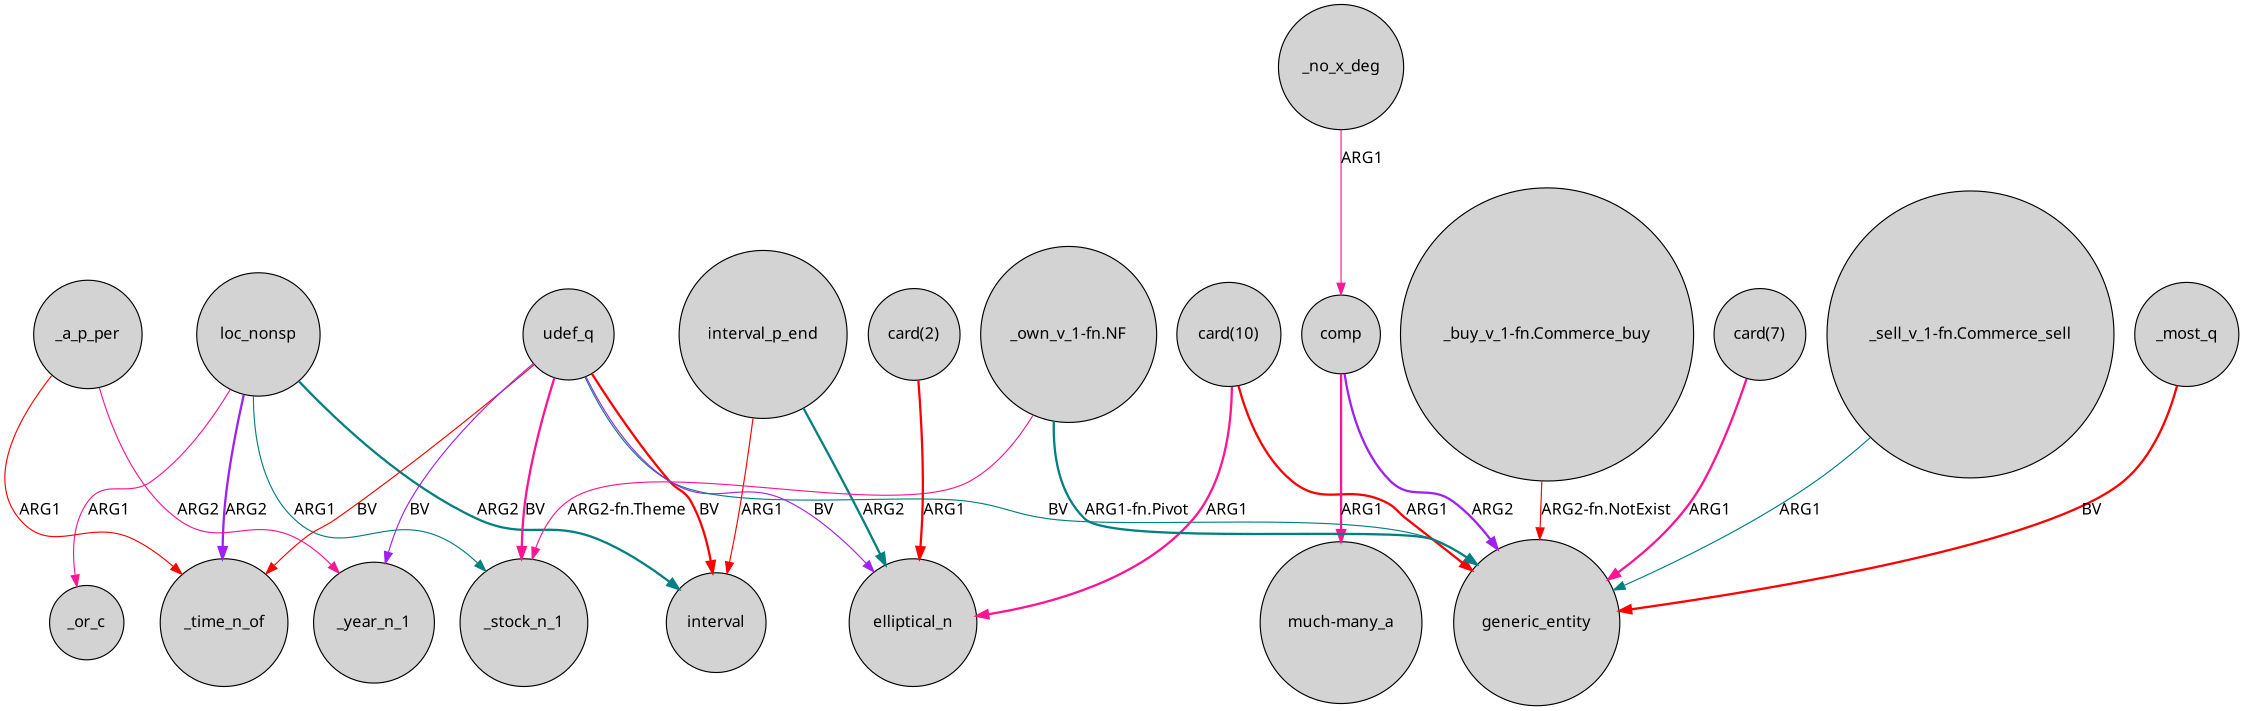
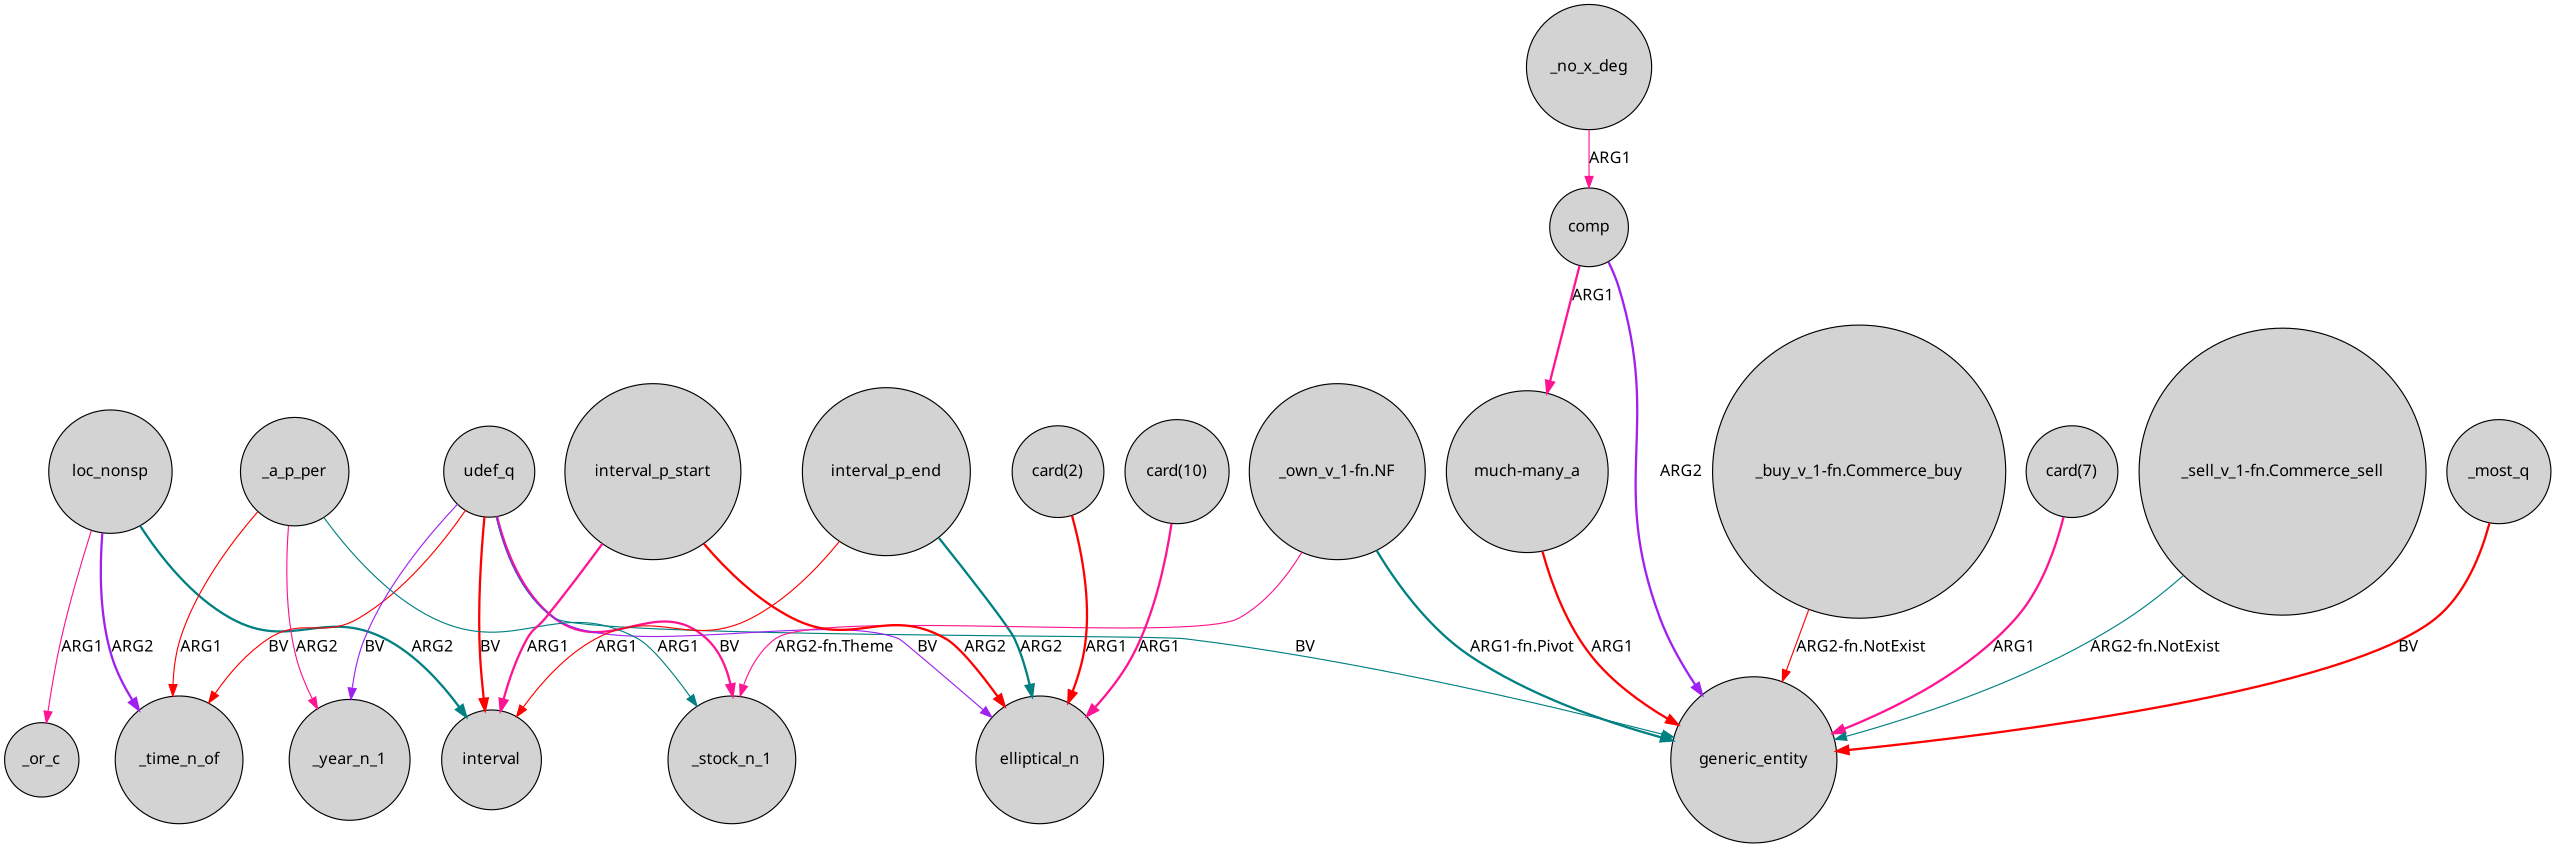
none -> (653, 472)
(1331, 495) -> (1586, 649)
(1801, 510) -> (2156, 647)
(330, 537) -> (501, 631)
